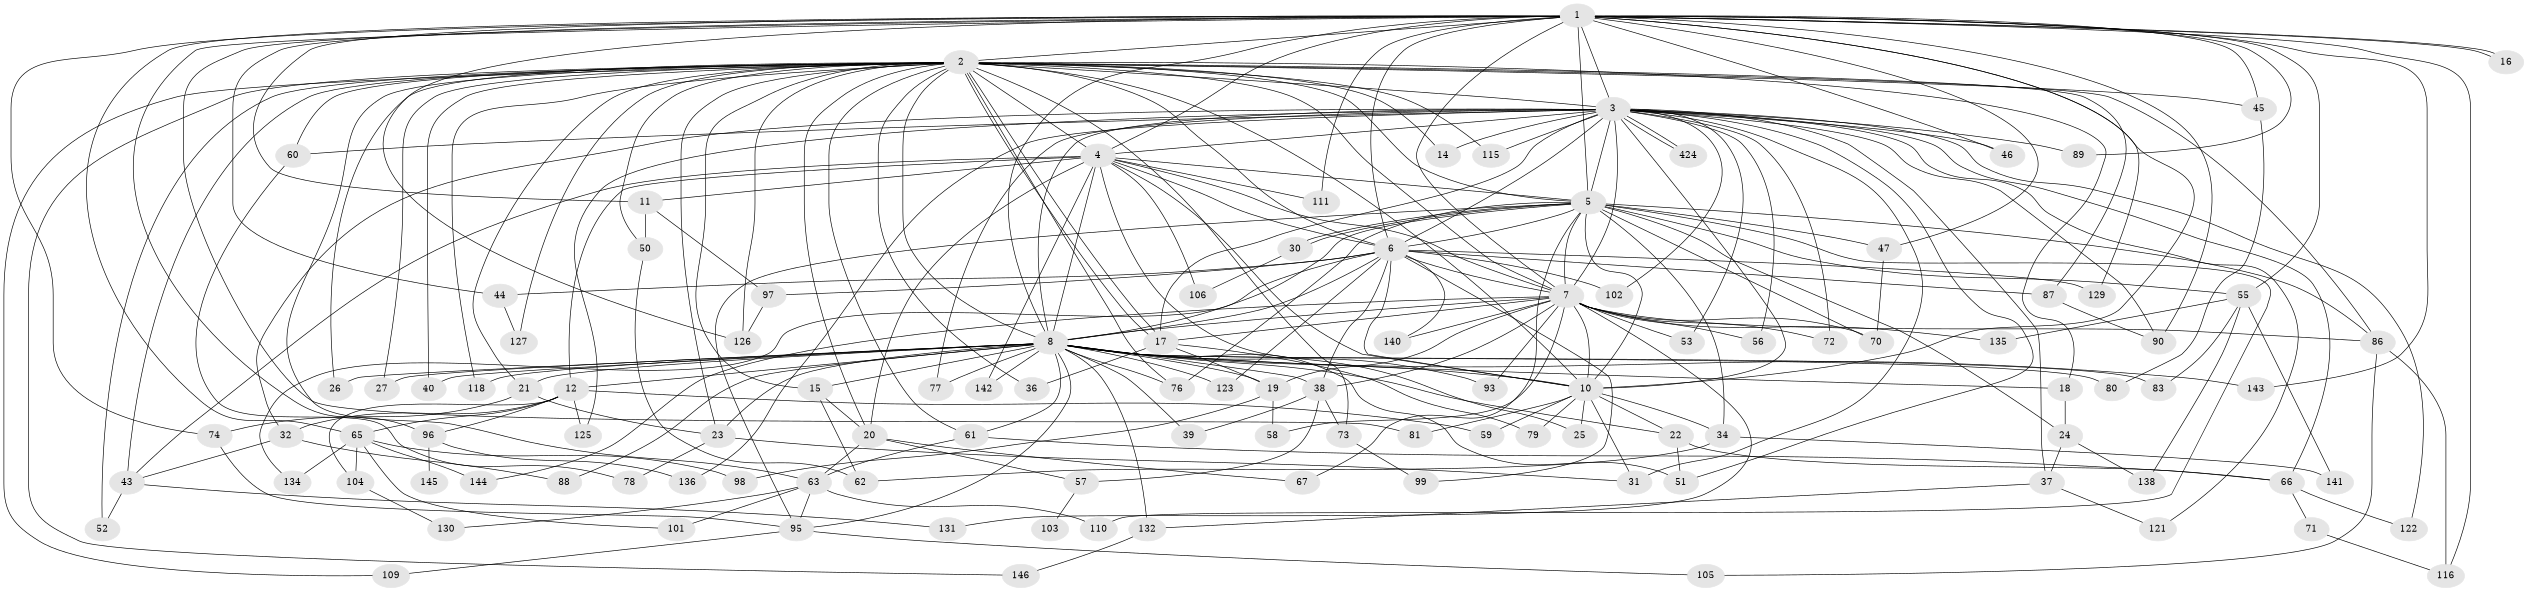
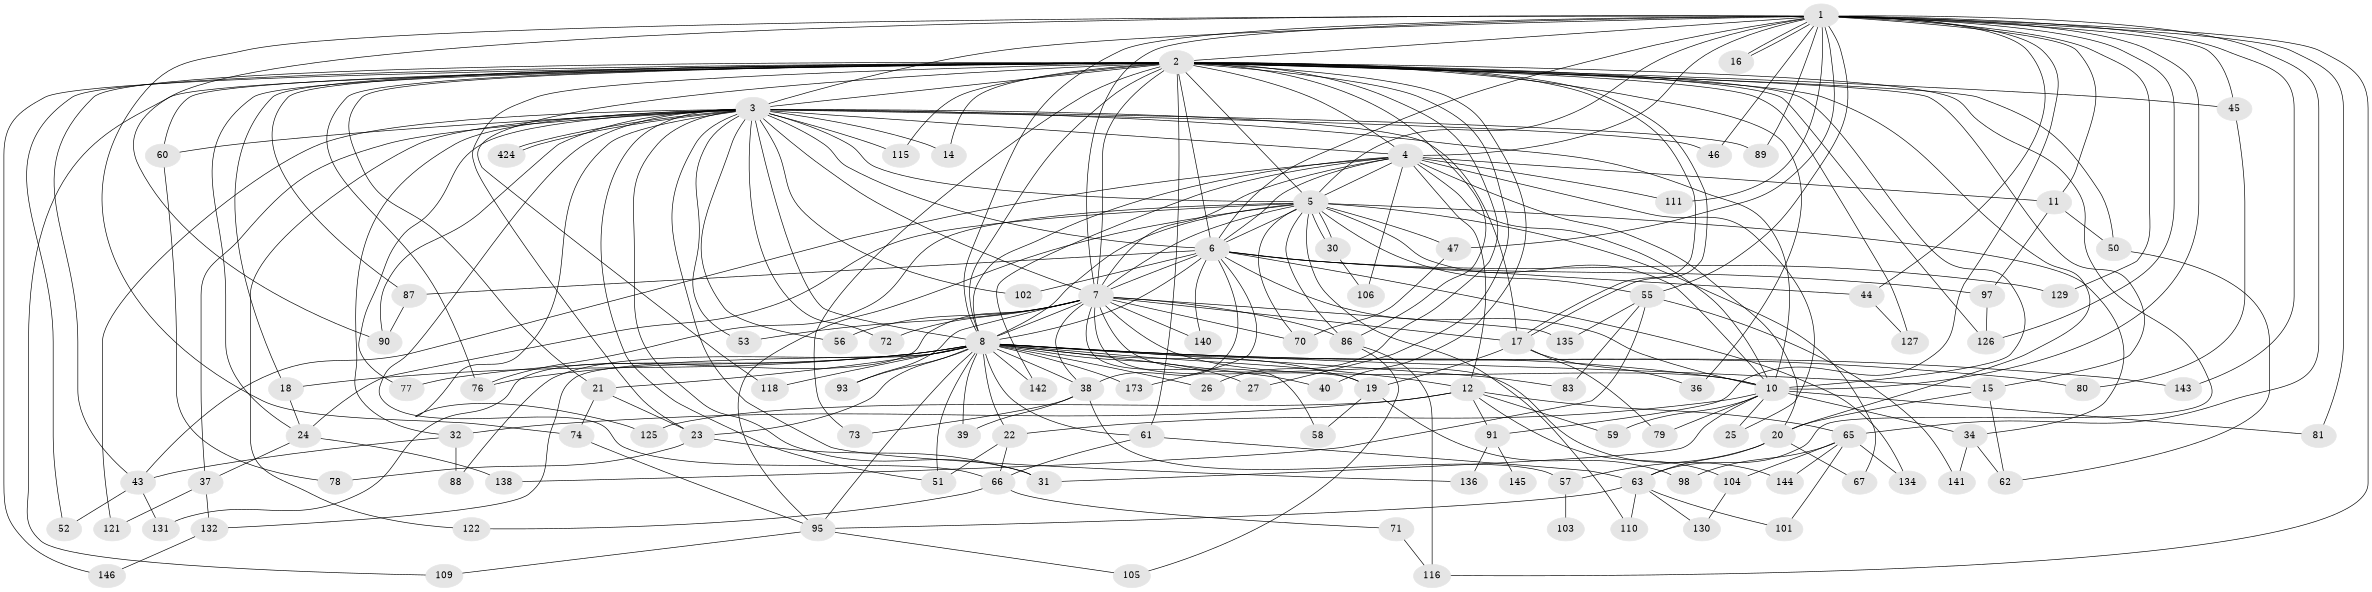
none -> (265, 95)
(1225, 389) -> (1134, 389)
(429, 436) -> (1492, 436)
(1421, 483) -> none
